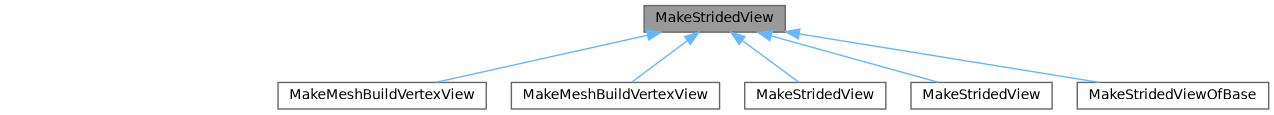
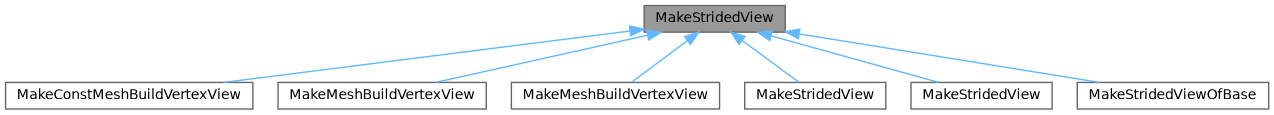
none -> (129, 96)
